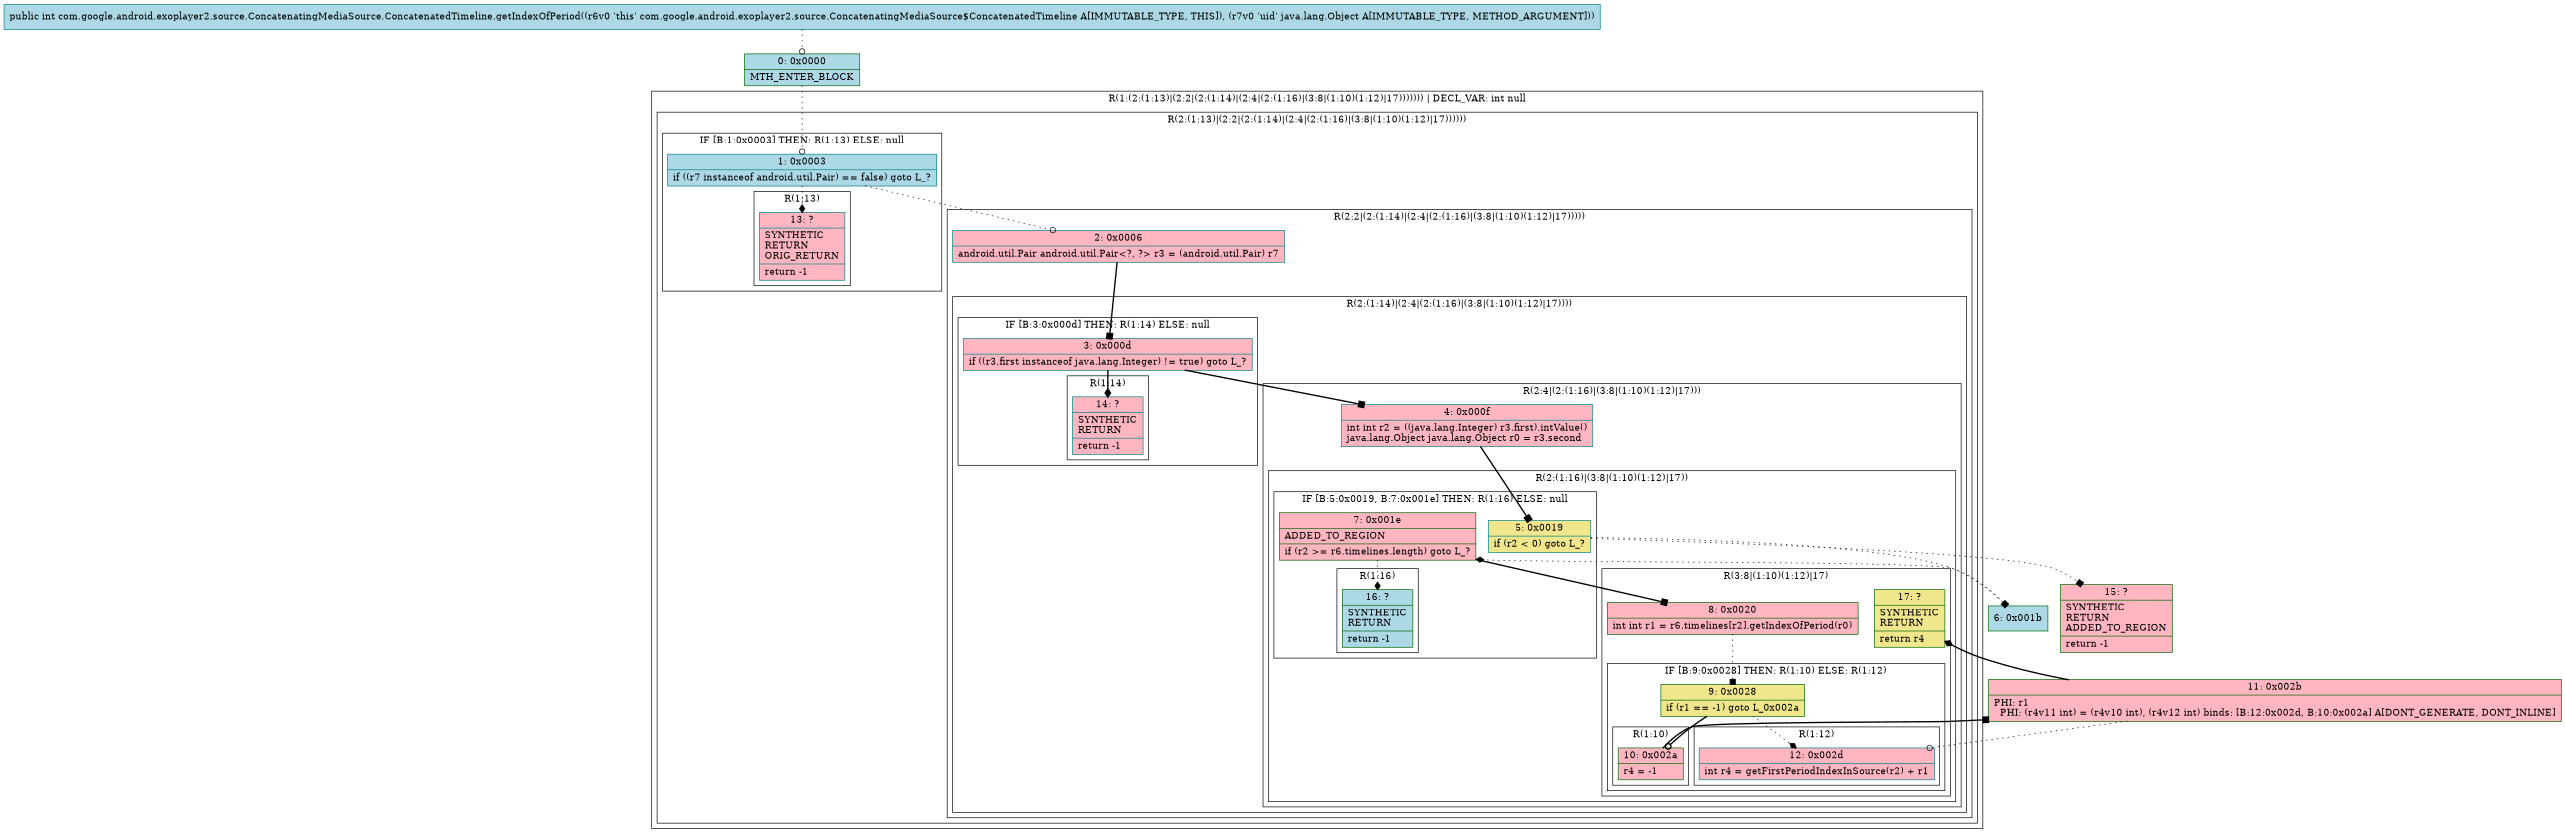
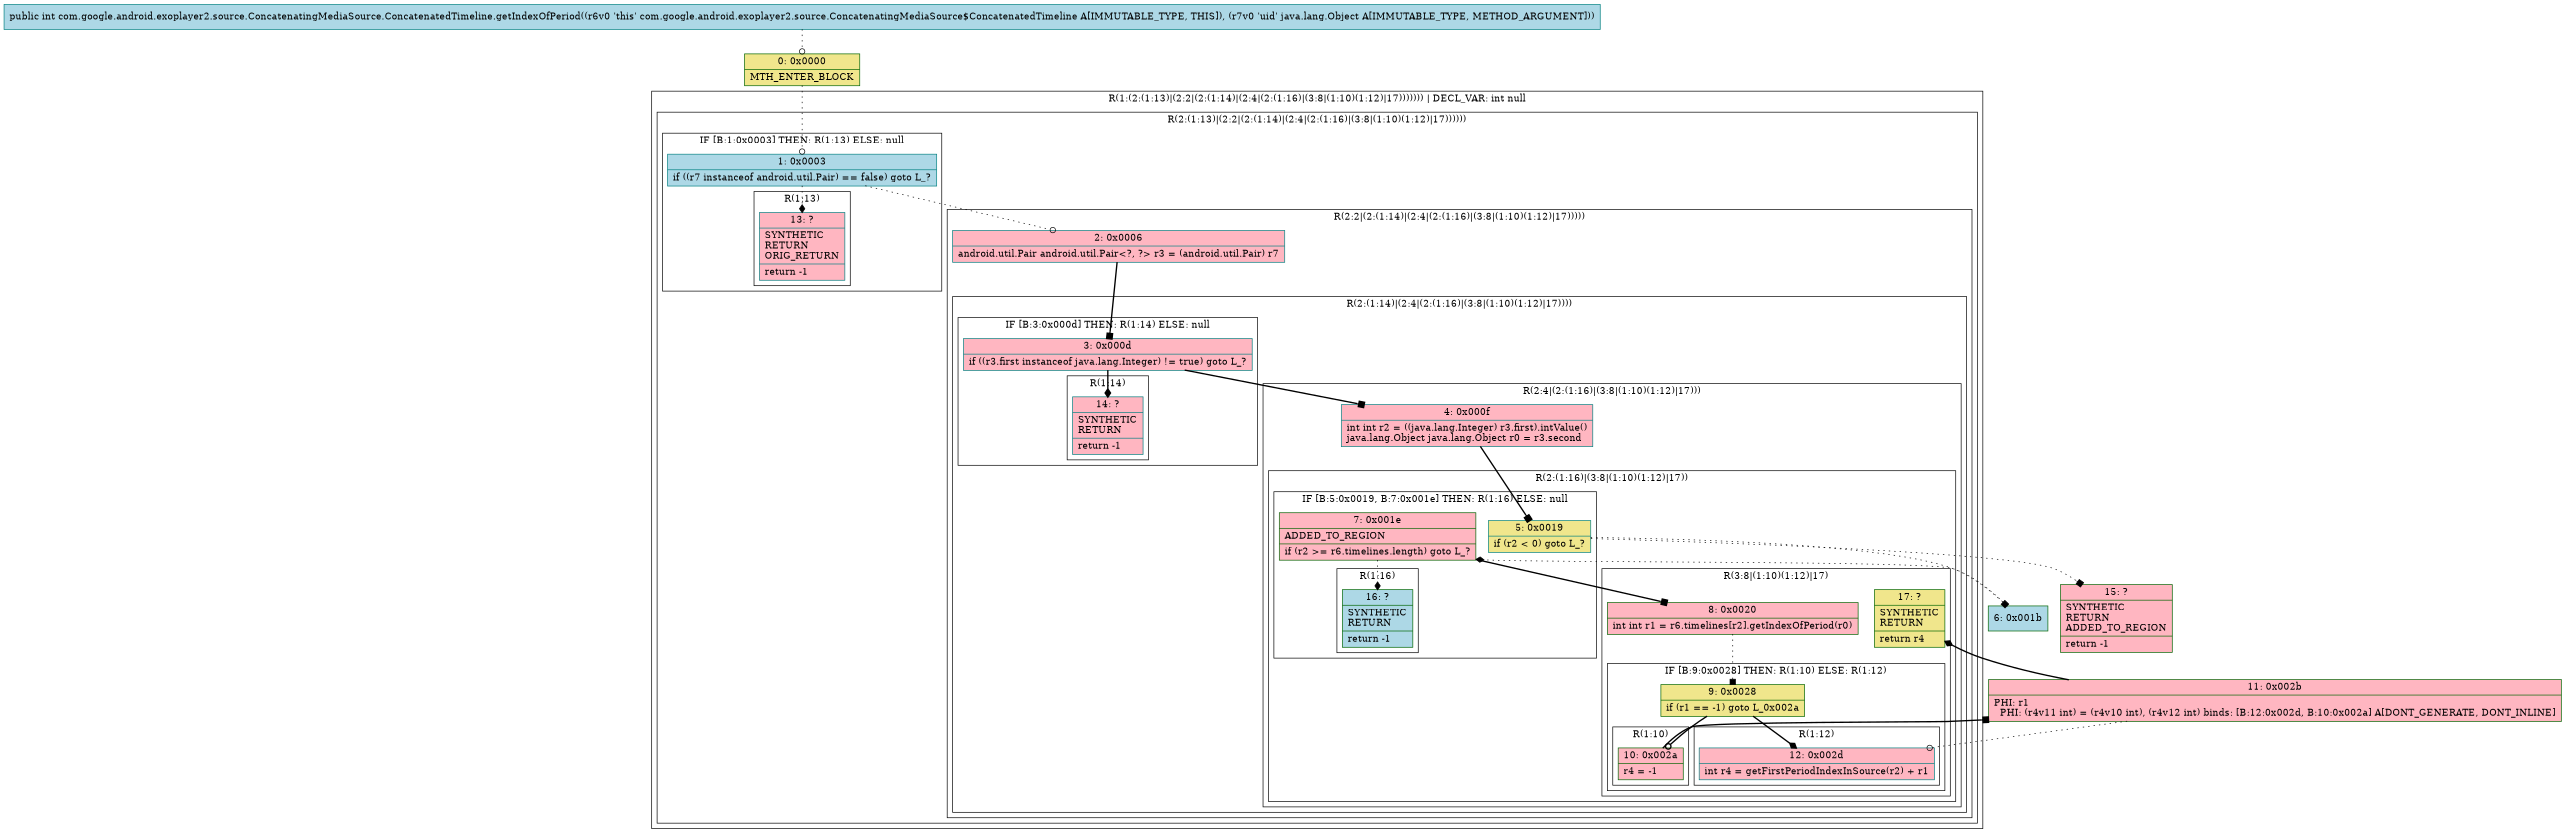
(802, 70) -> (802, 70)
(1773, 731) -> (1773, 731)
